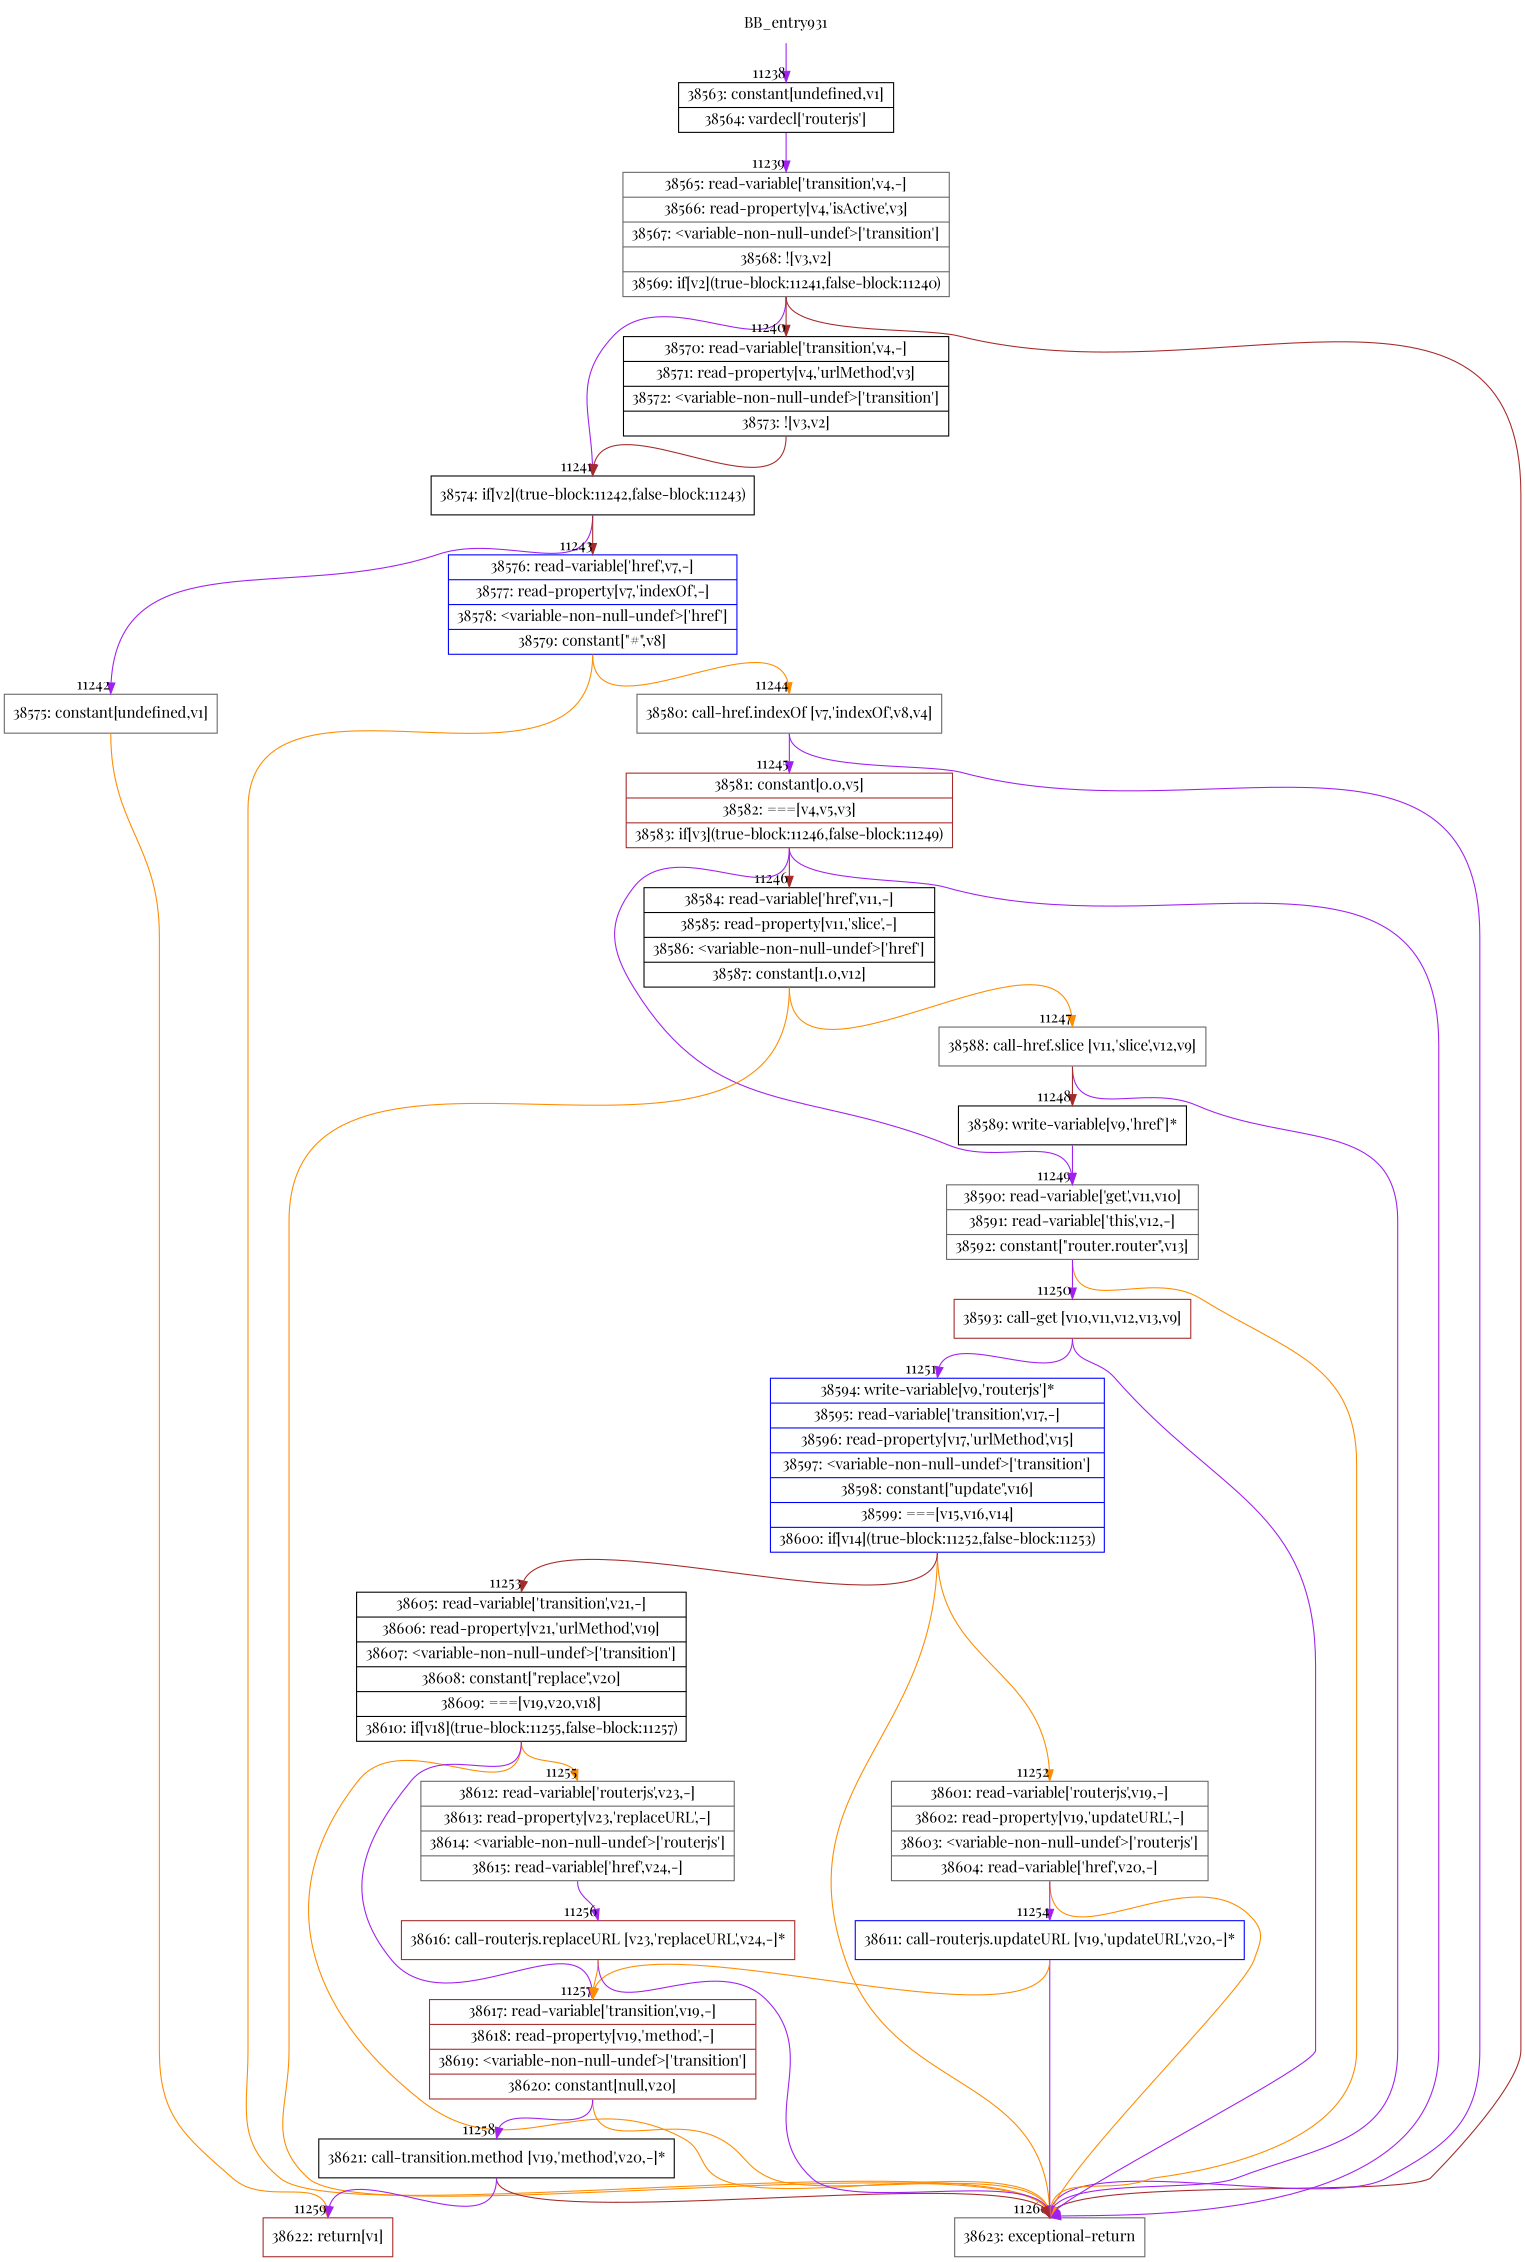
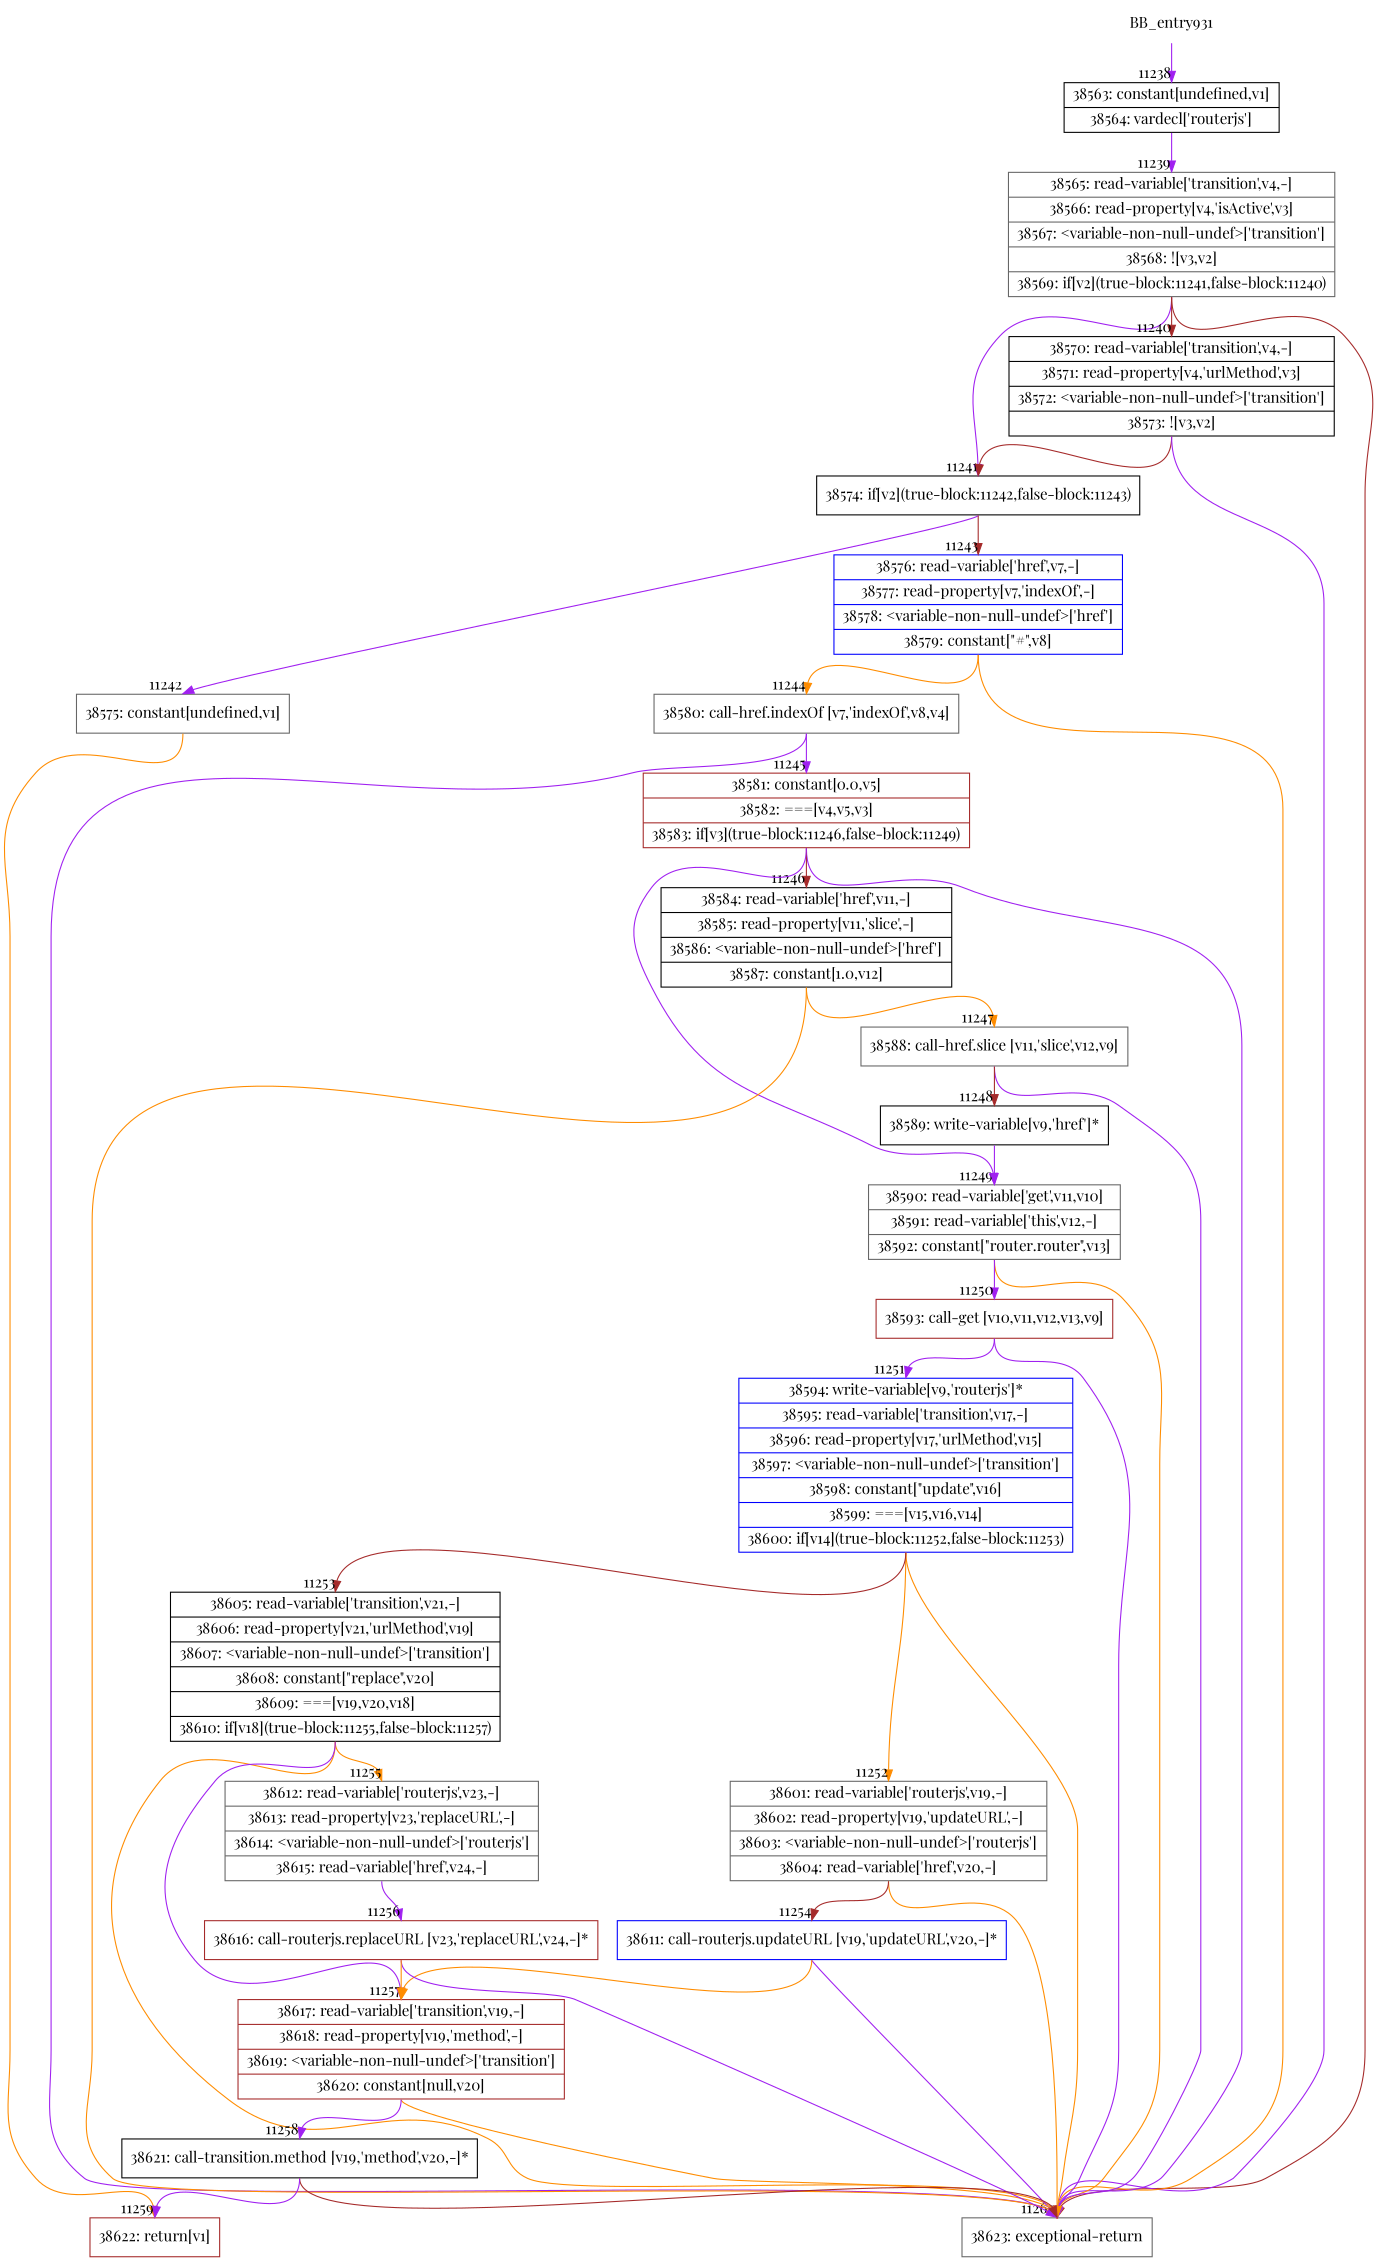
none -> (1324, 1381)
(1050, 1895) -> (856, 1901)
